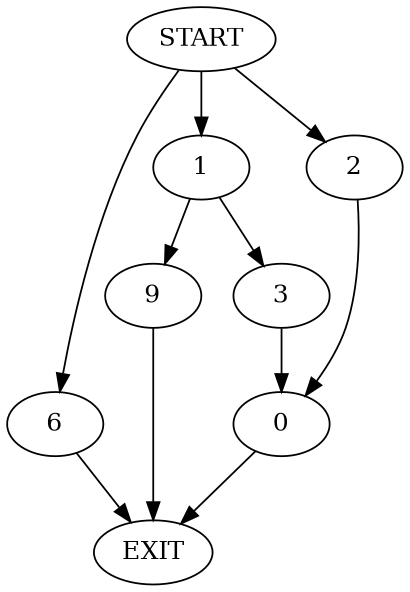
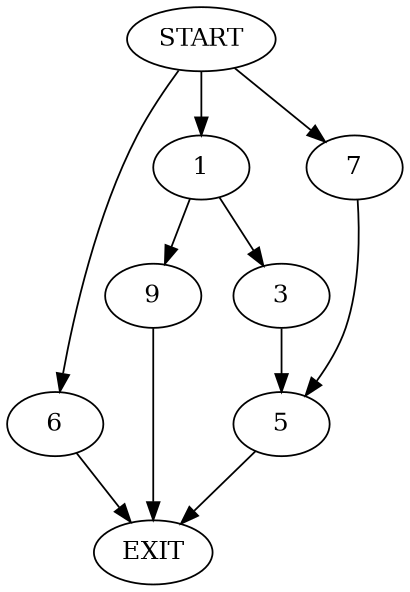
(355, 168) -> (355, 168)
(282, 424) -> (282, 424)
